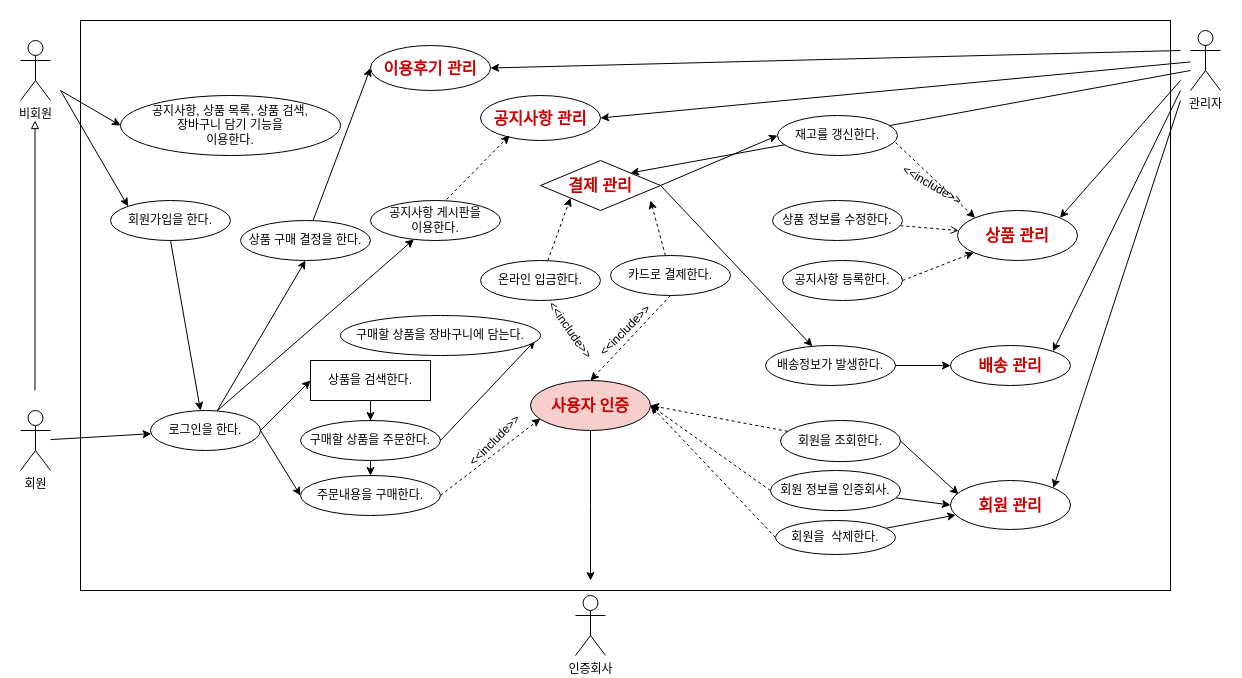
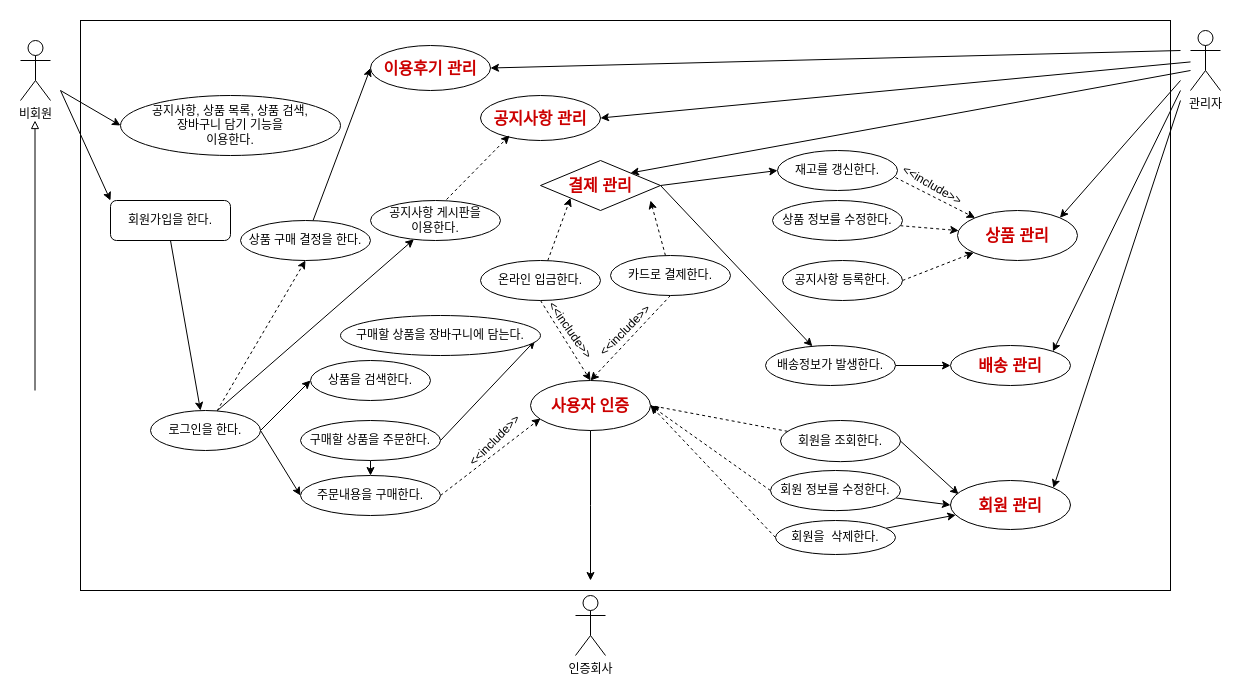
(838, 136) -> (838, 171)
(171, 221) -> (171, 221)
(952, 230) -> (950, 230)
(262, 335) -> (262, 335)
none -> (564, 337)
(371, 381) -> (371, 381)
(591, 406) -> (591, 406)
(658, 407) -> (655, 406)
(371, 415) -> none
(98, 437) -> none
(36, 441) -> none
(836, 491) -> (836, 491)
